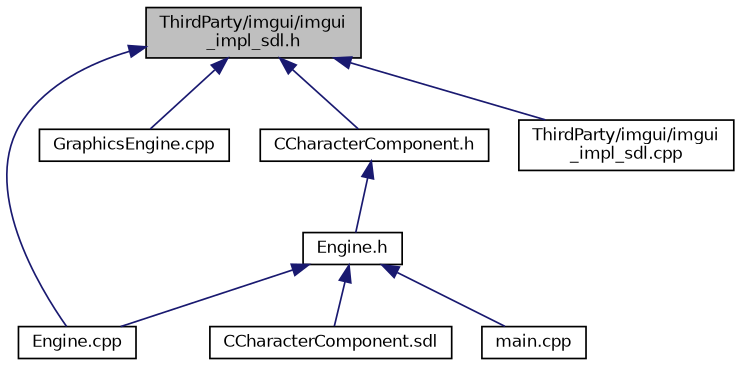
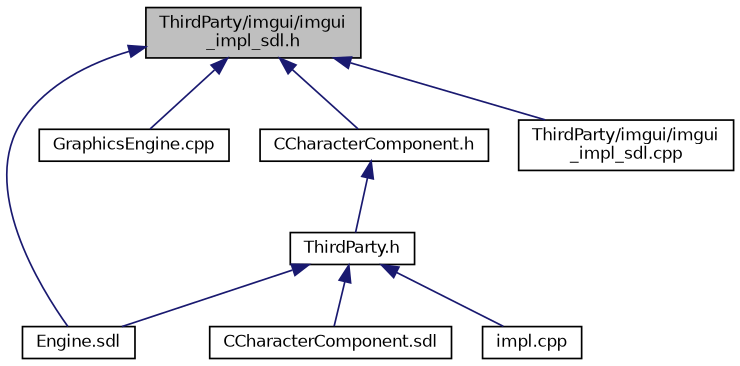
(353, 249) -> (352, 249)
(77, 343) -> (79, 343)
(534, 343) -> (532, 343)
